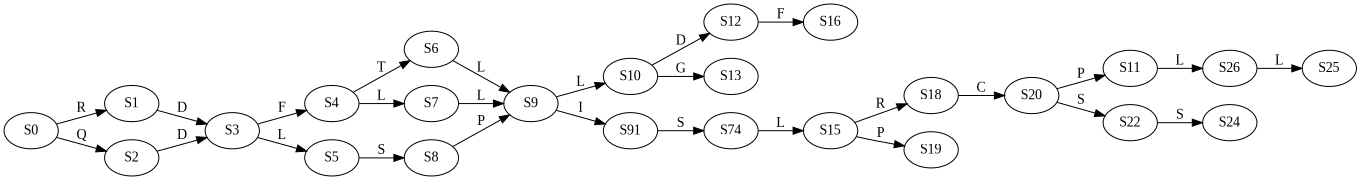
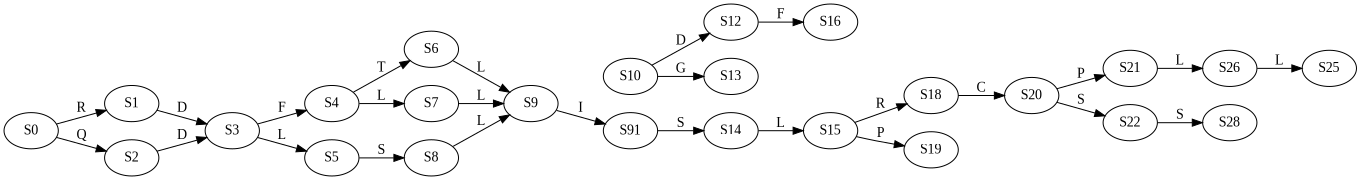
(1130, 68) -> (1130, 68)
(576, 91) -> none
(481, 121) -> (481, 121)
(1230, 123) -> (1230, 123)
(731, 131) -> (731, 131)
